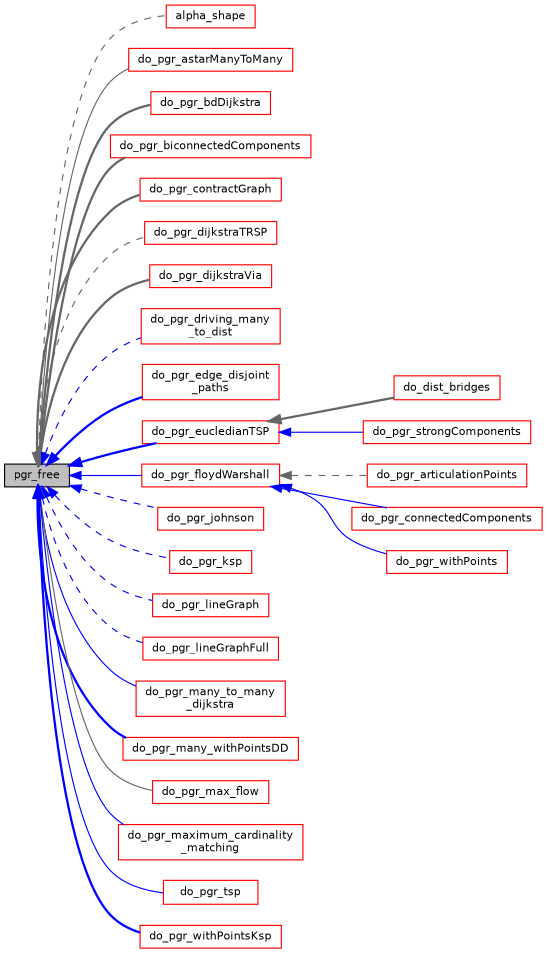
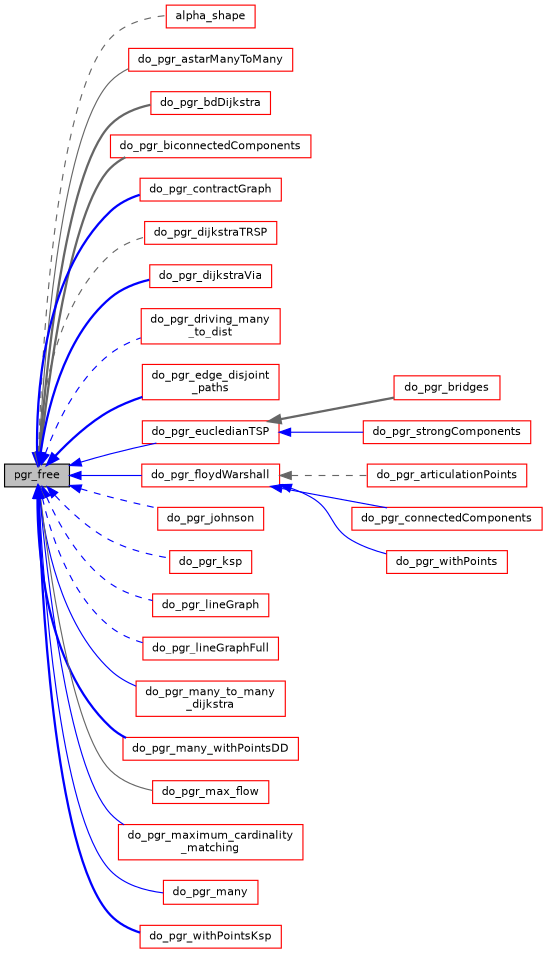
(86, 242) -> (86, 242)
(71, 350) -> (71, 350)
(447, 388) -> (447, 388)
(118, 452) -> (118, 452)
(211, 892) -> (211, 892)
